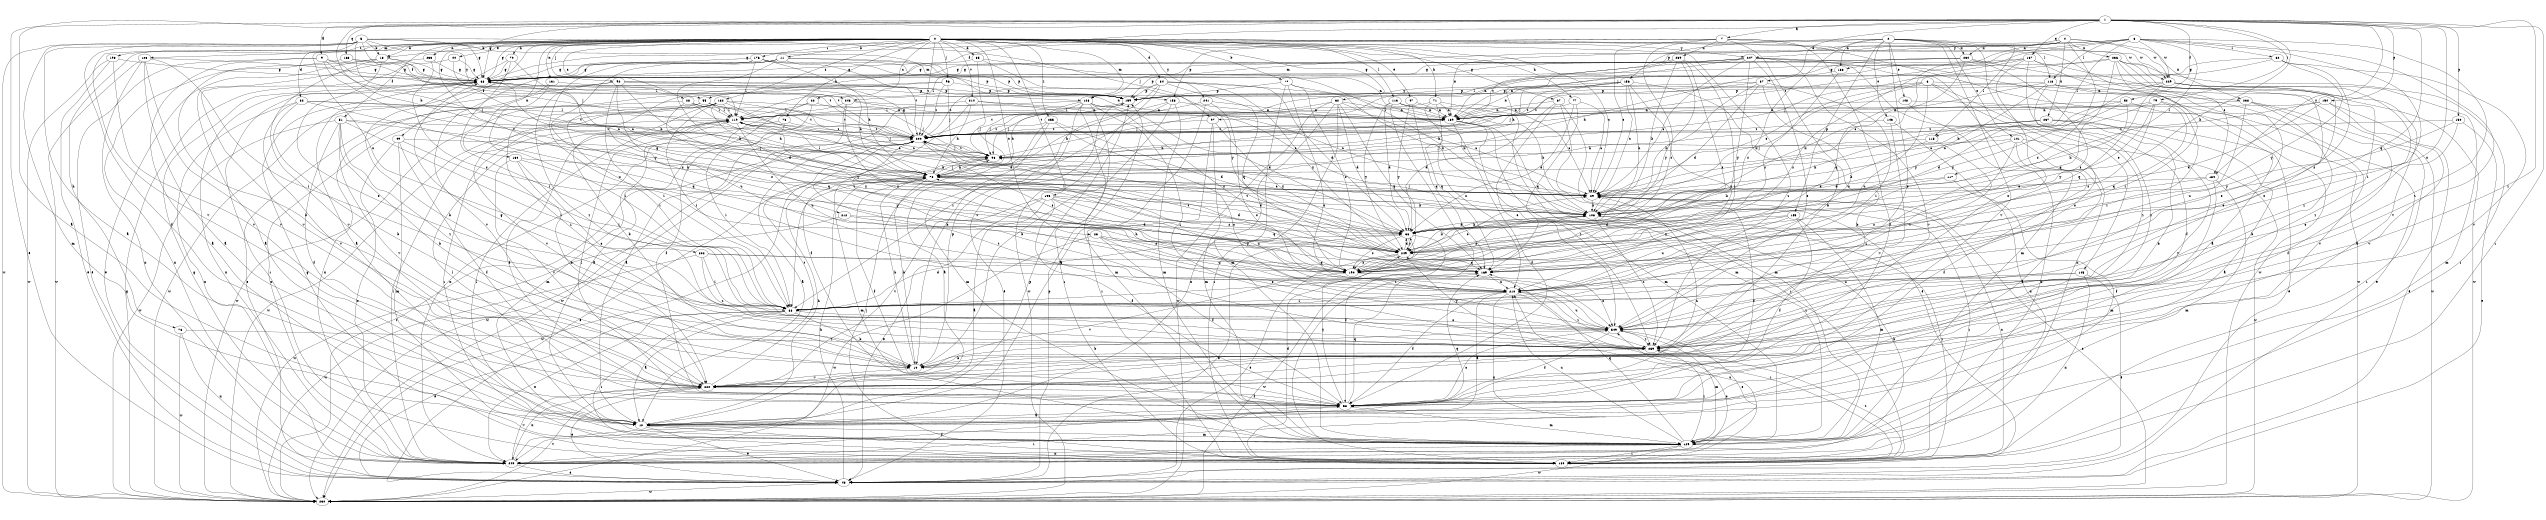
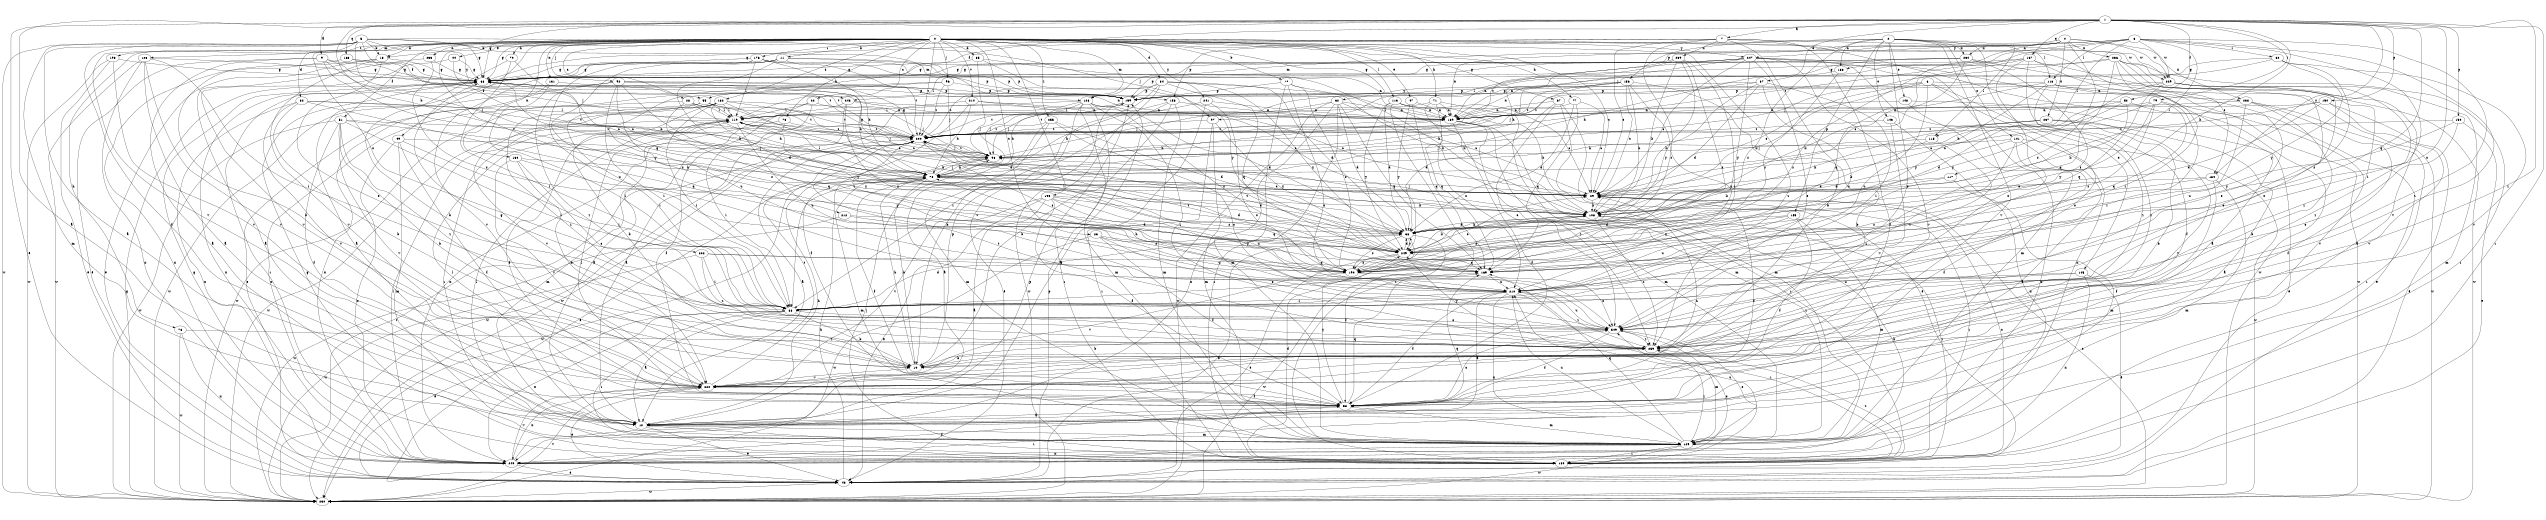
(501, 72) -> (756, 89)
(610, 91) -> none
